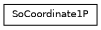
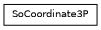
(51, 15) -> (51, 15)
